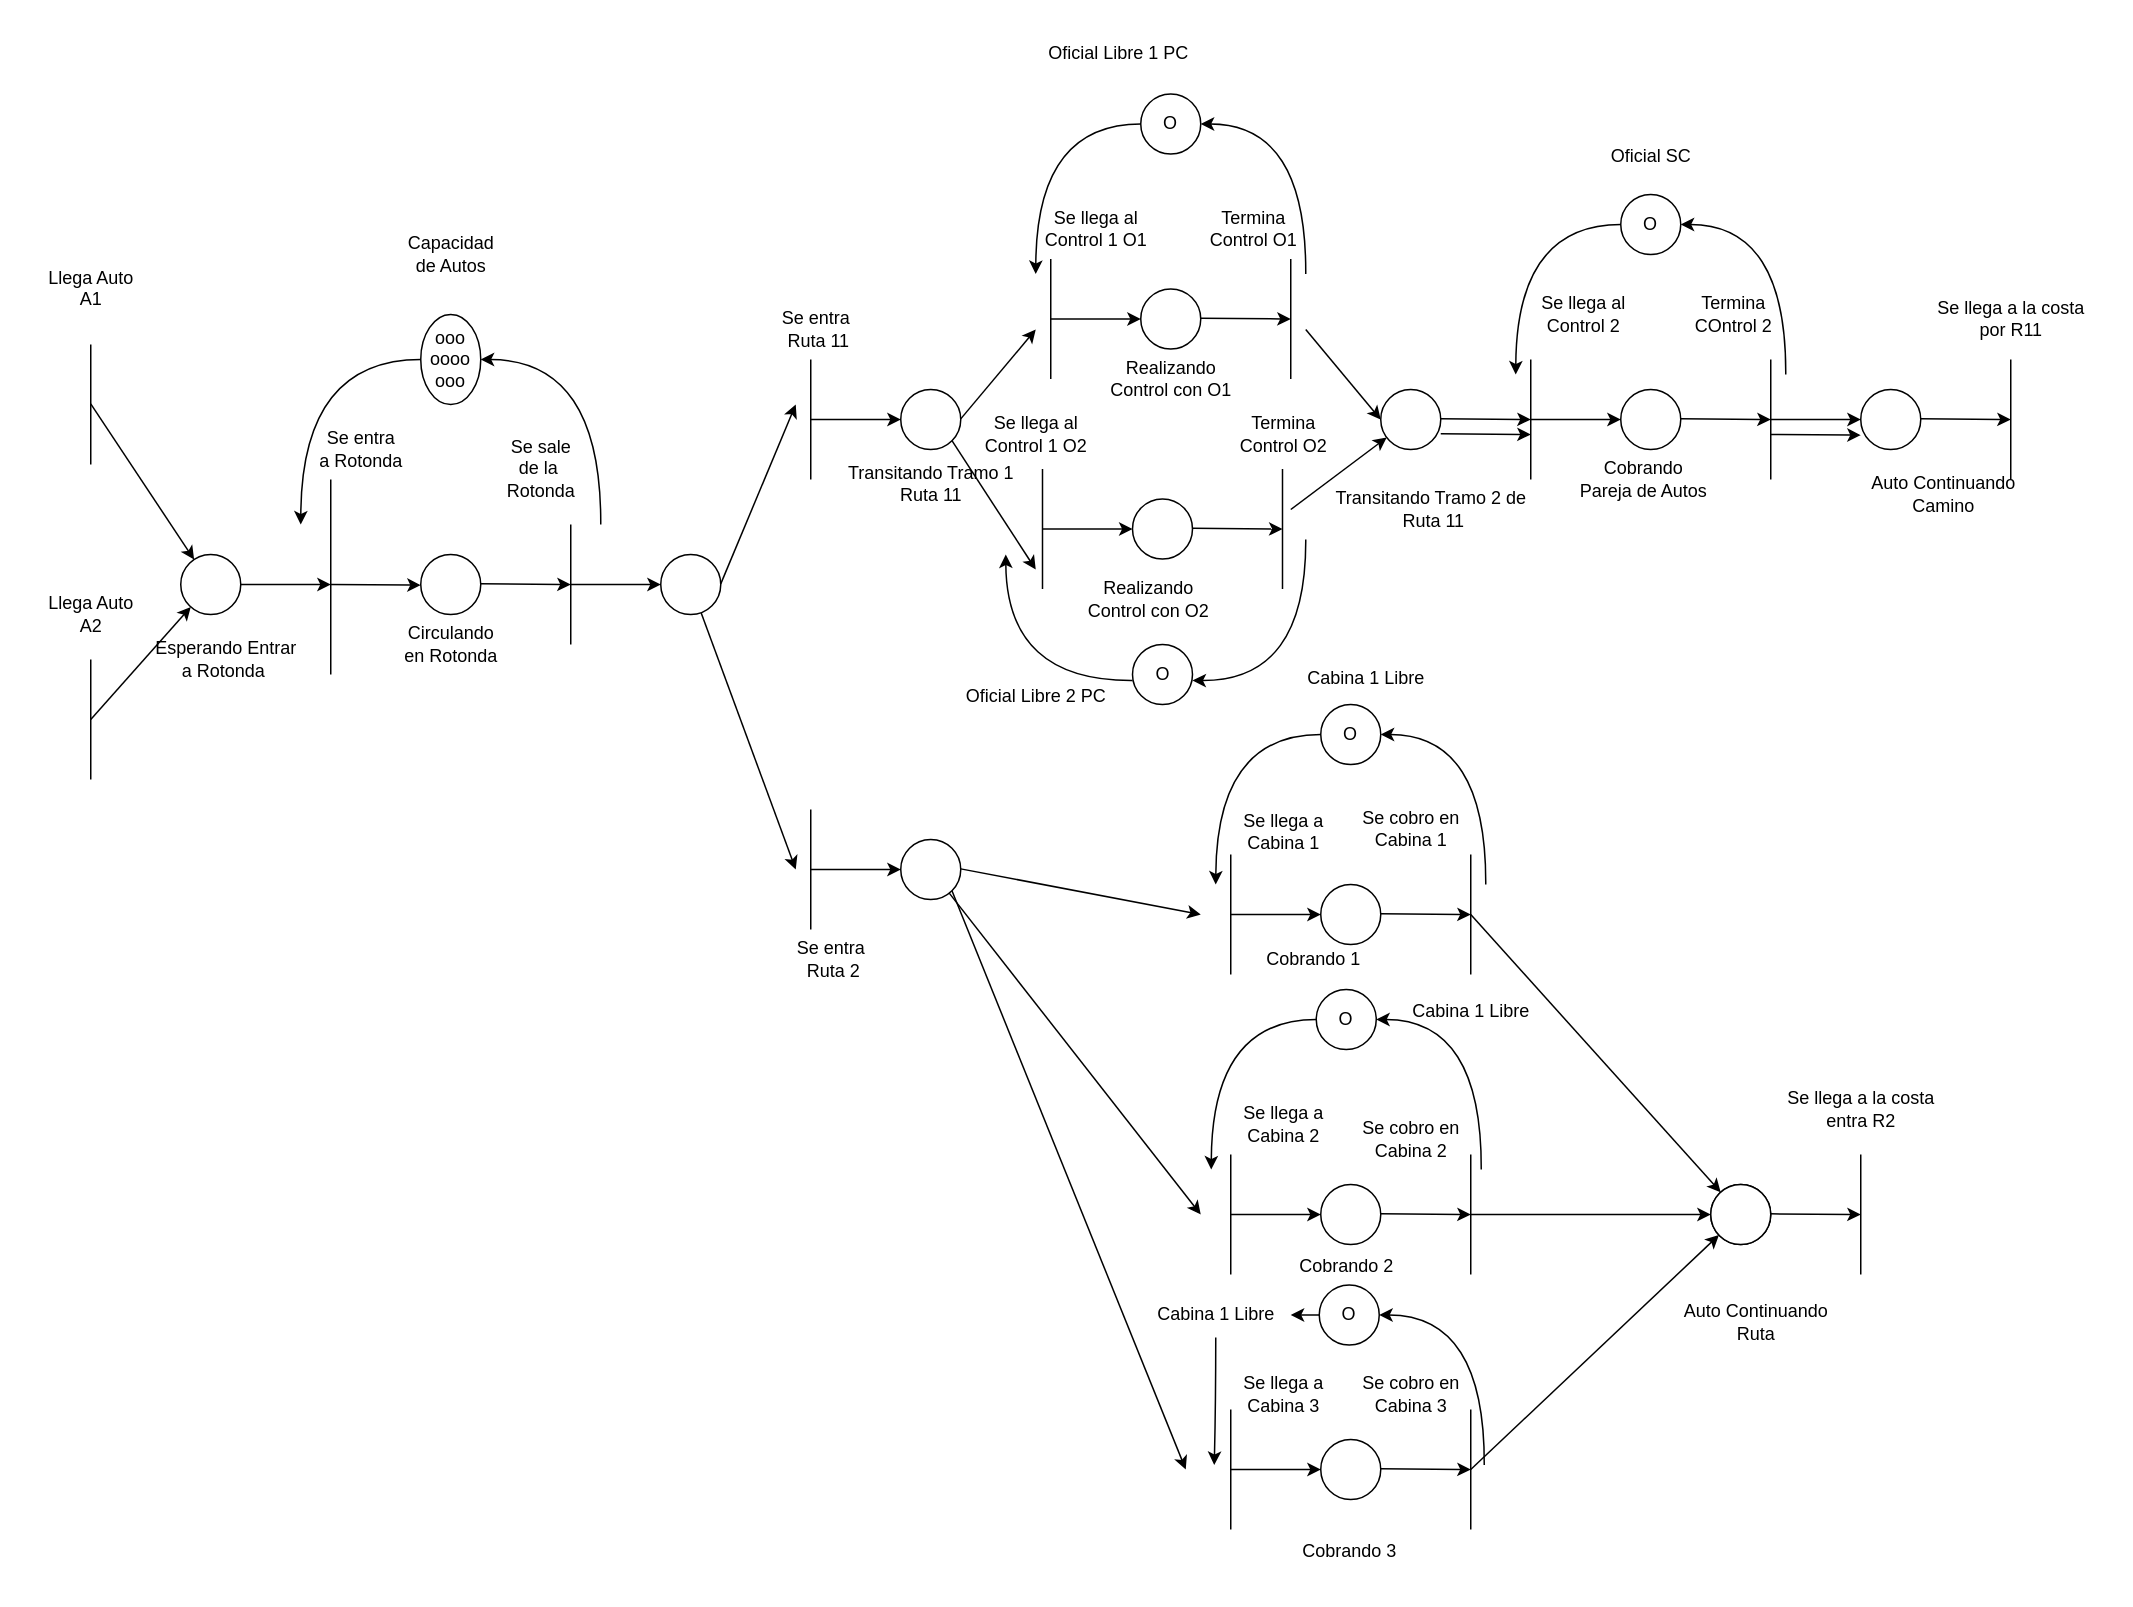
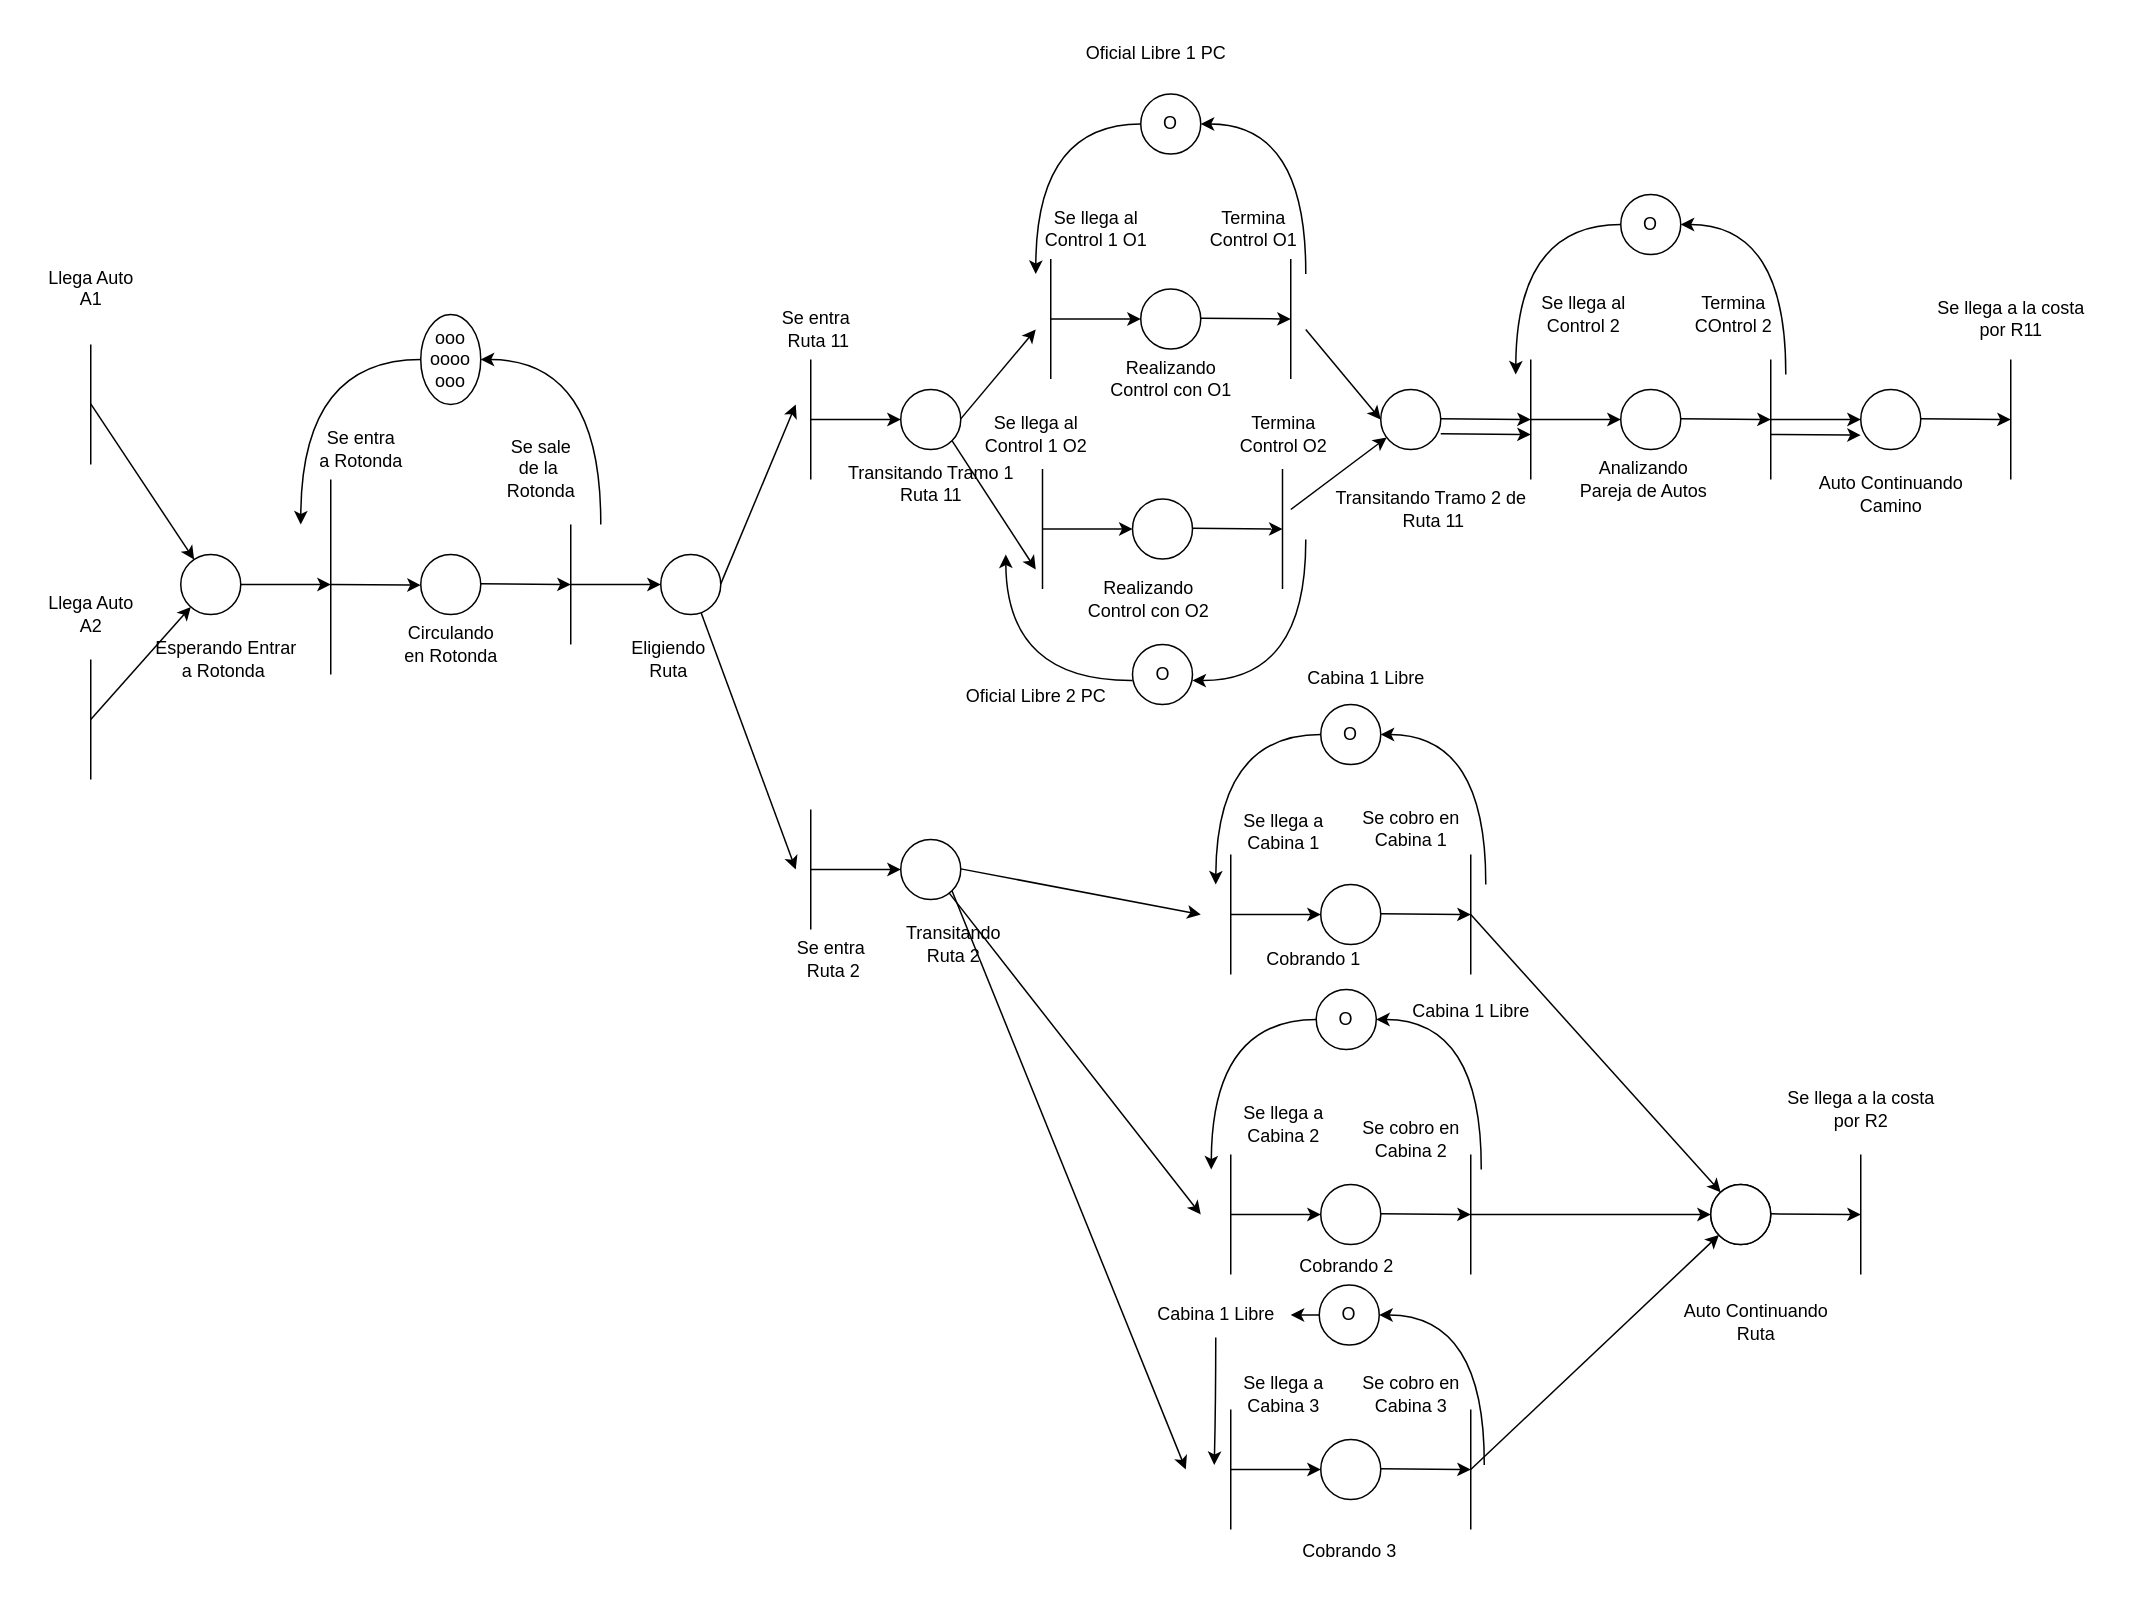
(1118, 53) -> (1156, 53)
(1651, 157) -> none
(451, 254) -> none
(1644, 479) -> (1644, 479)
(1943, 494) -> (1891, 494)
none -> (668, 659)
none -> (953, 944)
(1862, 1109) -> (1862, 1109)
